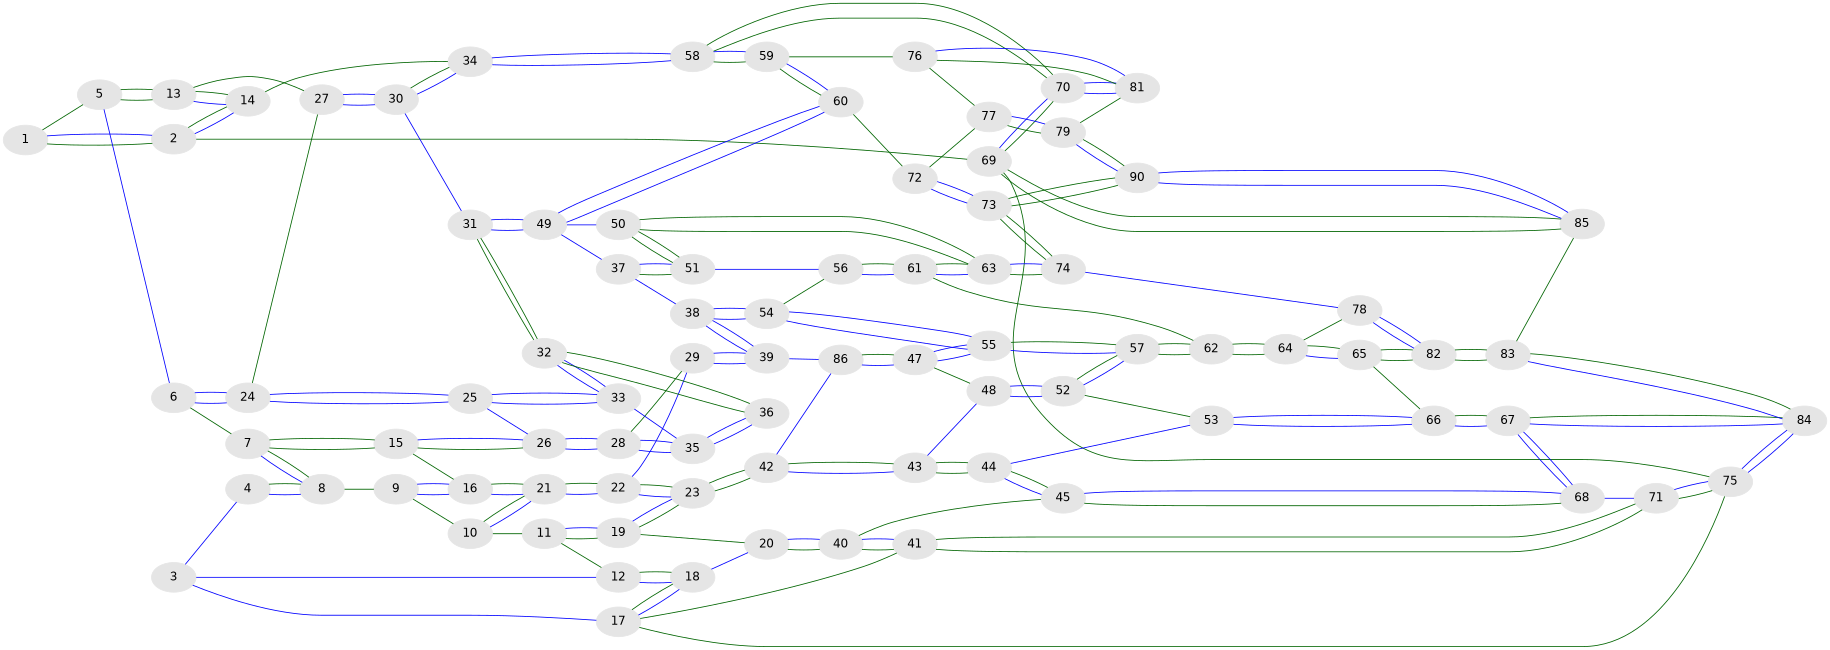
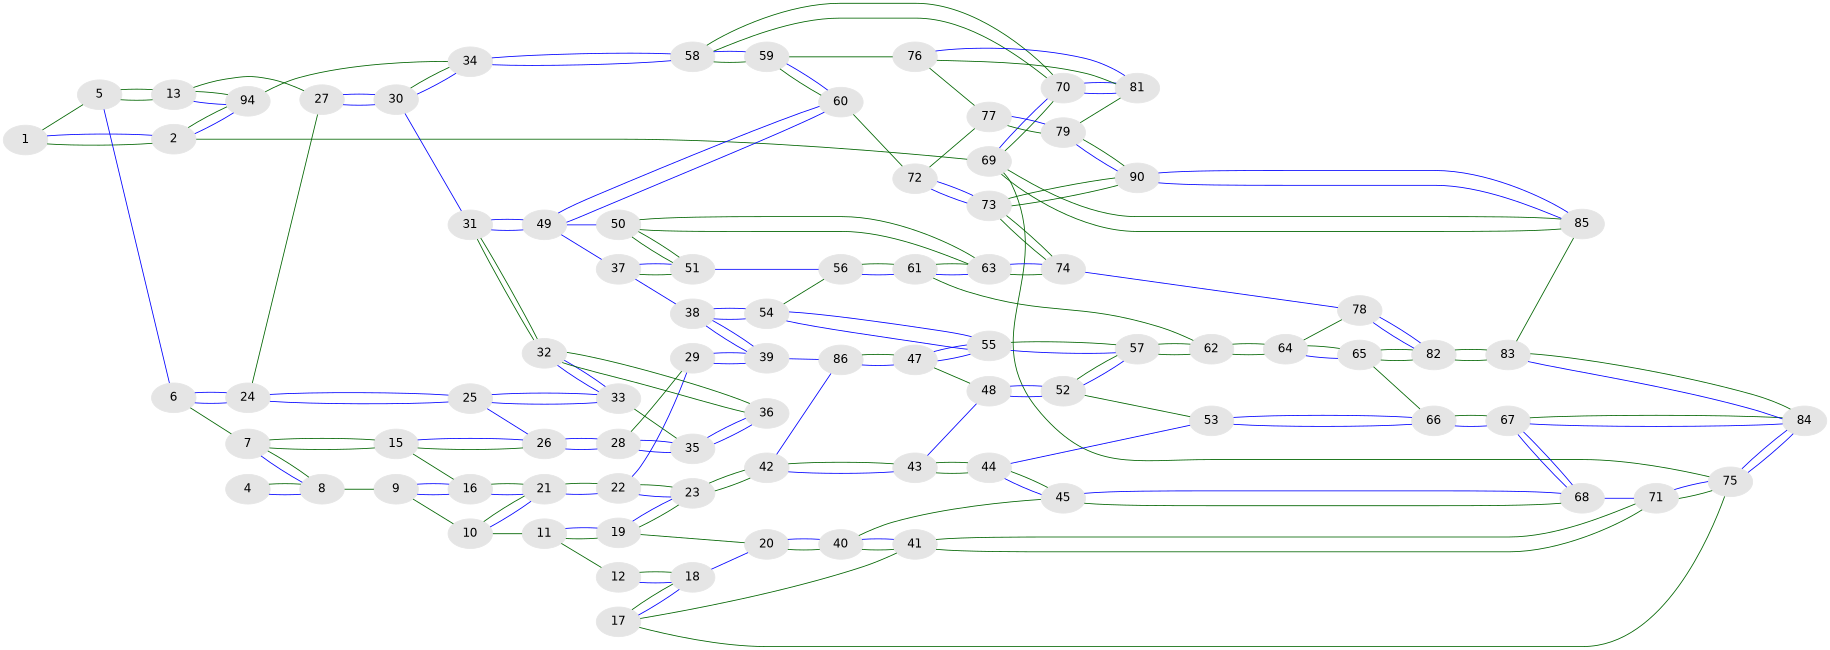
(248, 101) -> (248, 101)
(655, 424) -> (655, 424)
(174, 577) -> none
